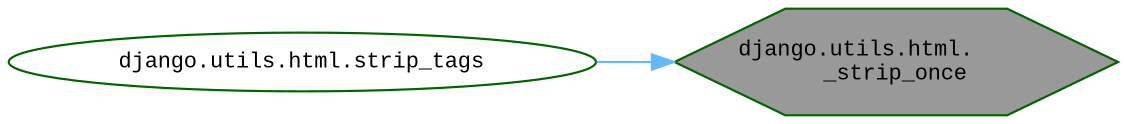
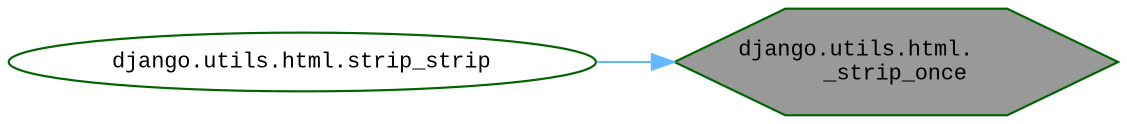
(302, 62) -> (302, 62)
